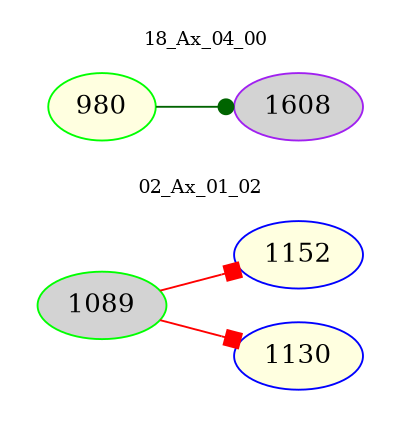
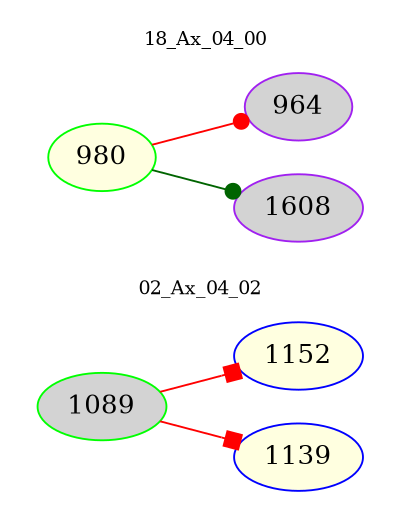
none -> (299, 107)
(200, 188) -> (200, 289)
(299, 356) -> (299, 457)
